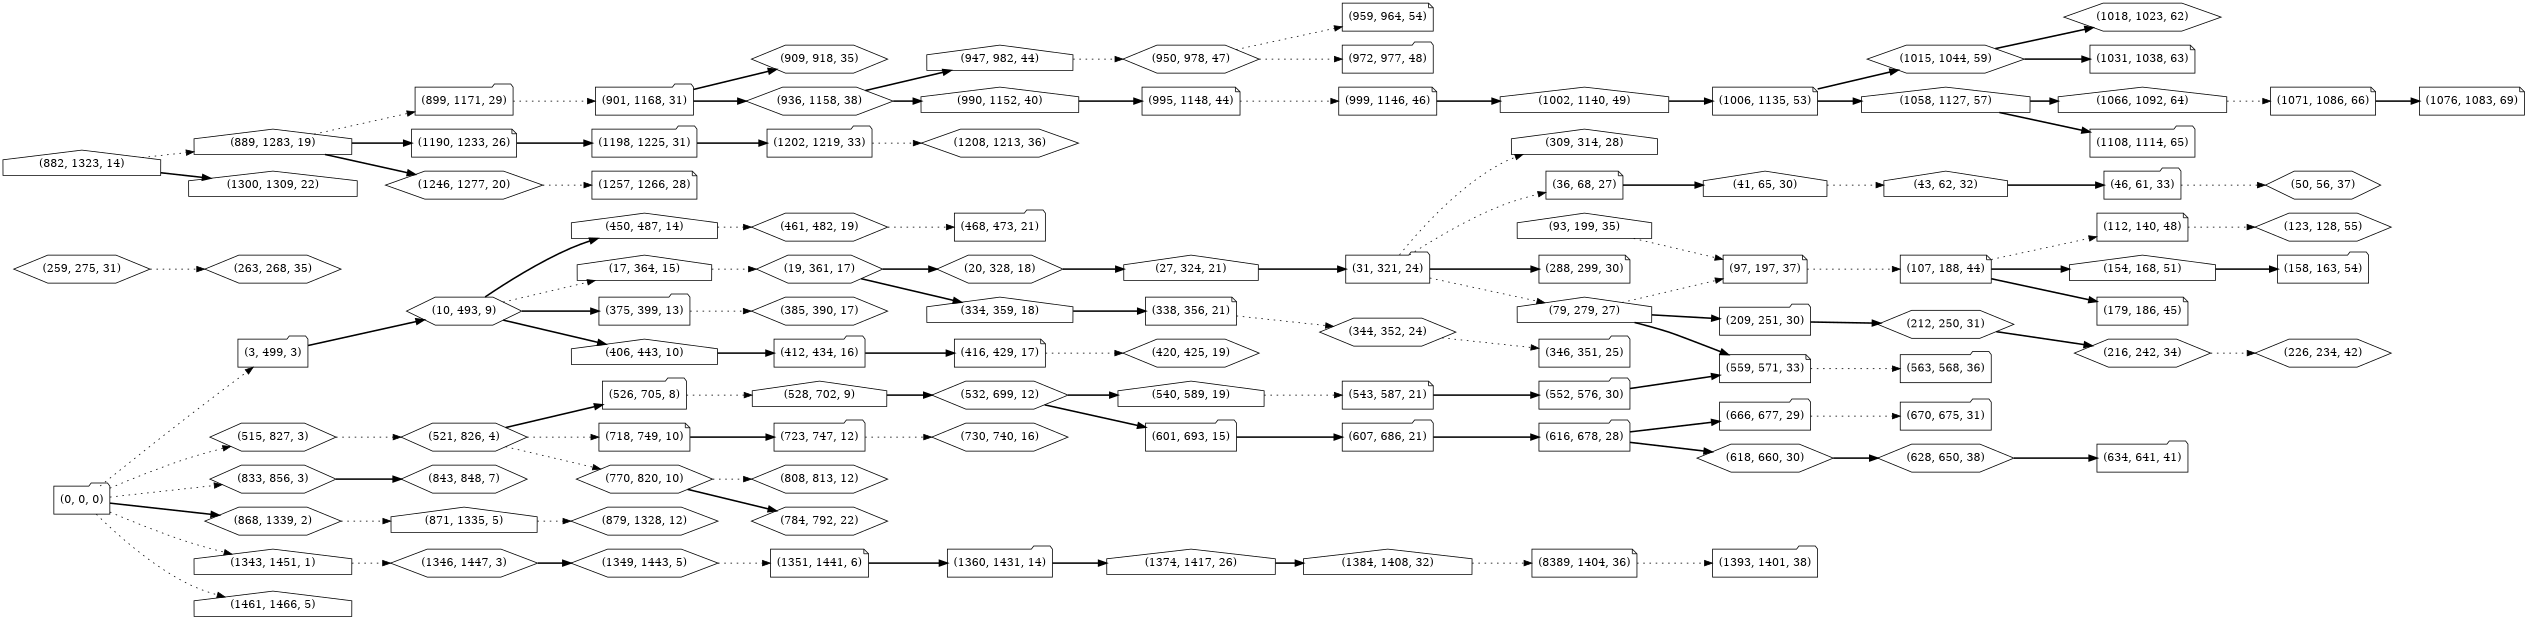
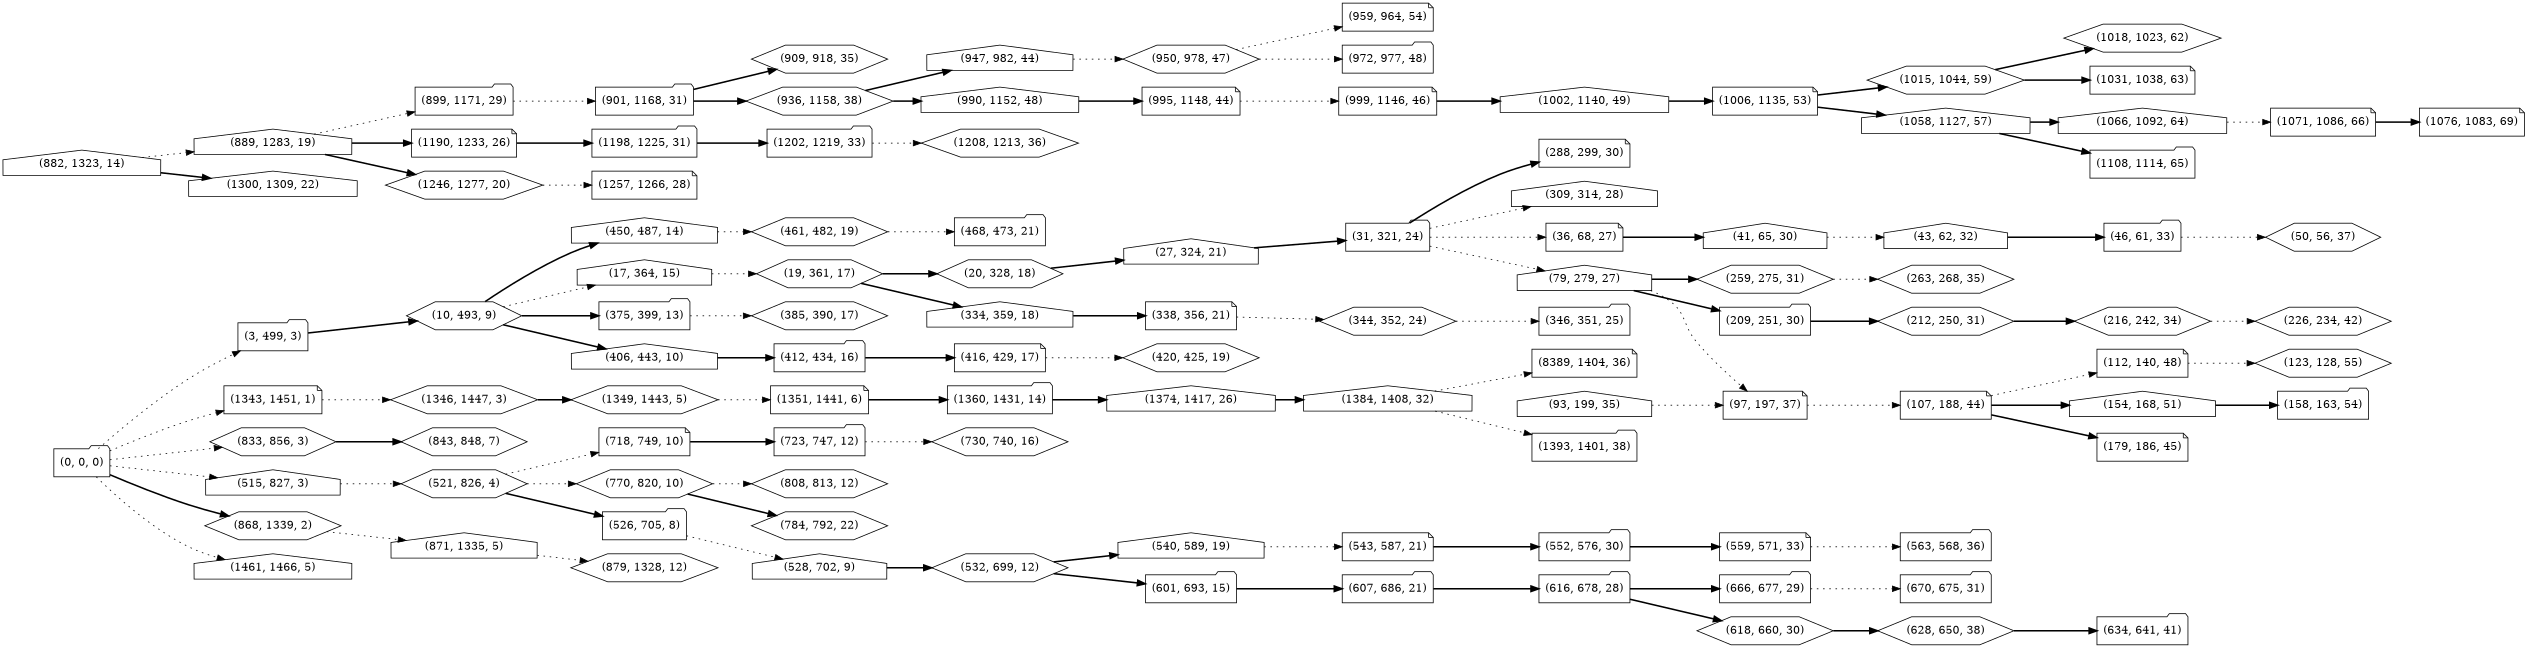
(1000, 101) -> (1000, 101)
(1678, 336) -> (1670, 279)
(273, 437) -> (273, 484)
(273, 563) -> (273, 400)
(1671, 563) -> (1480, 422)
